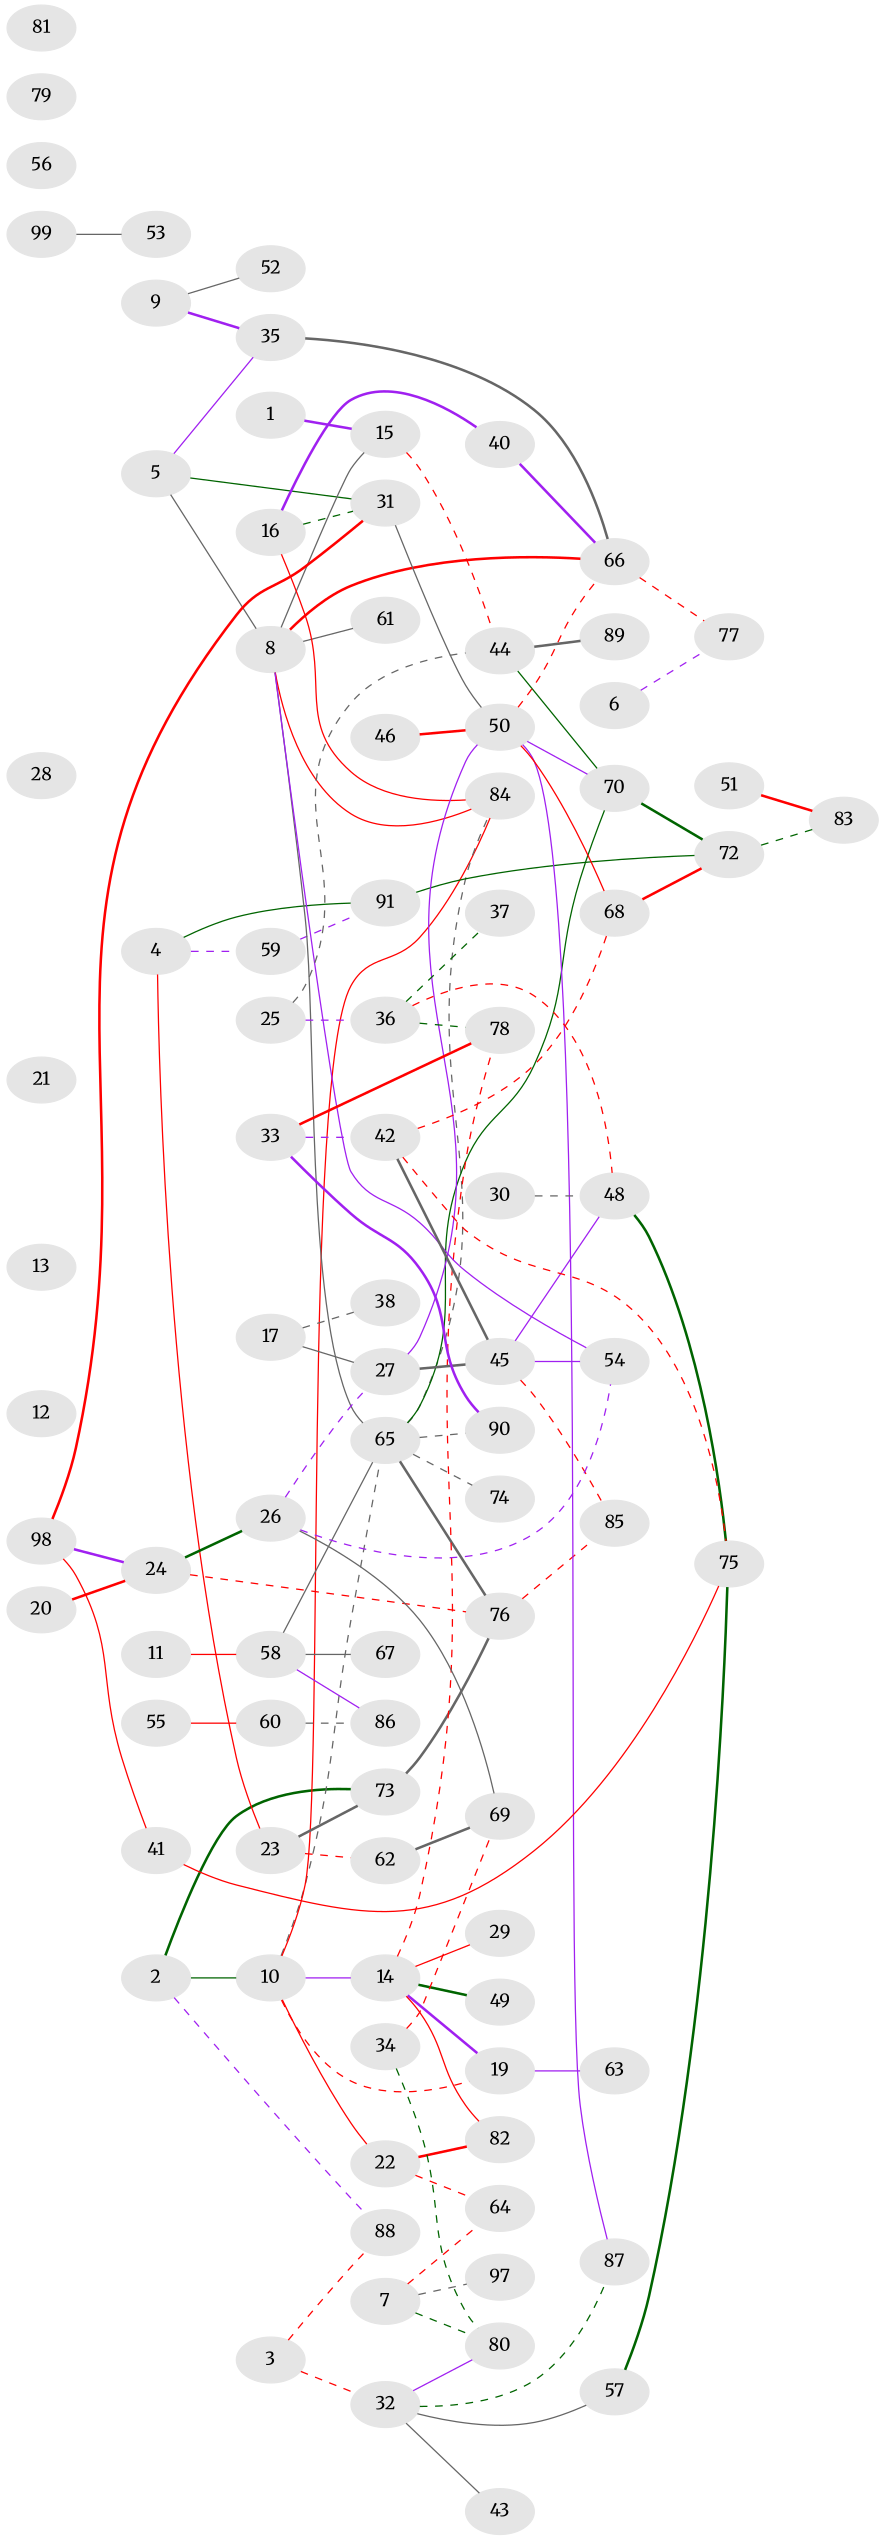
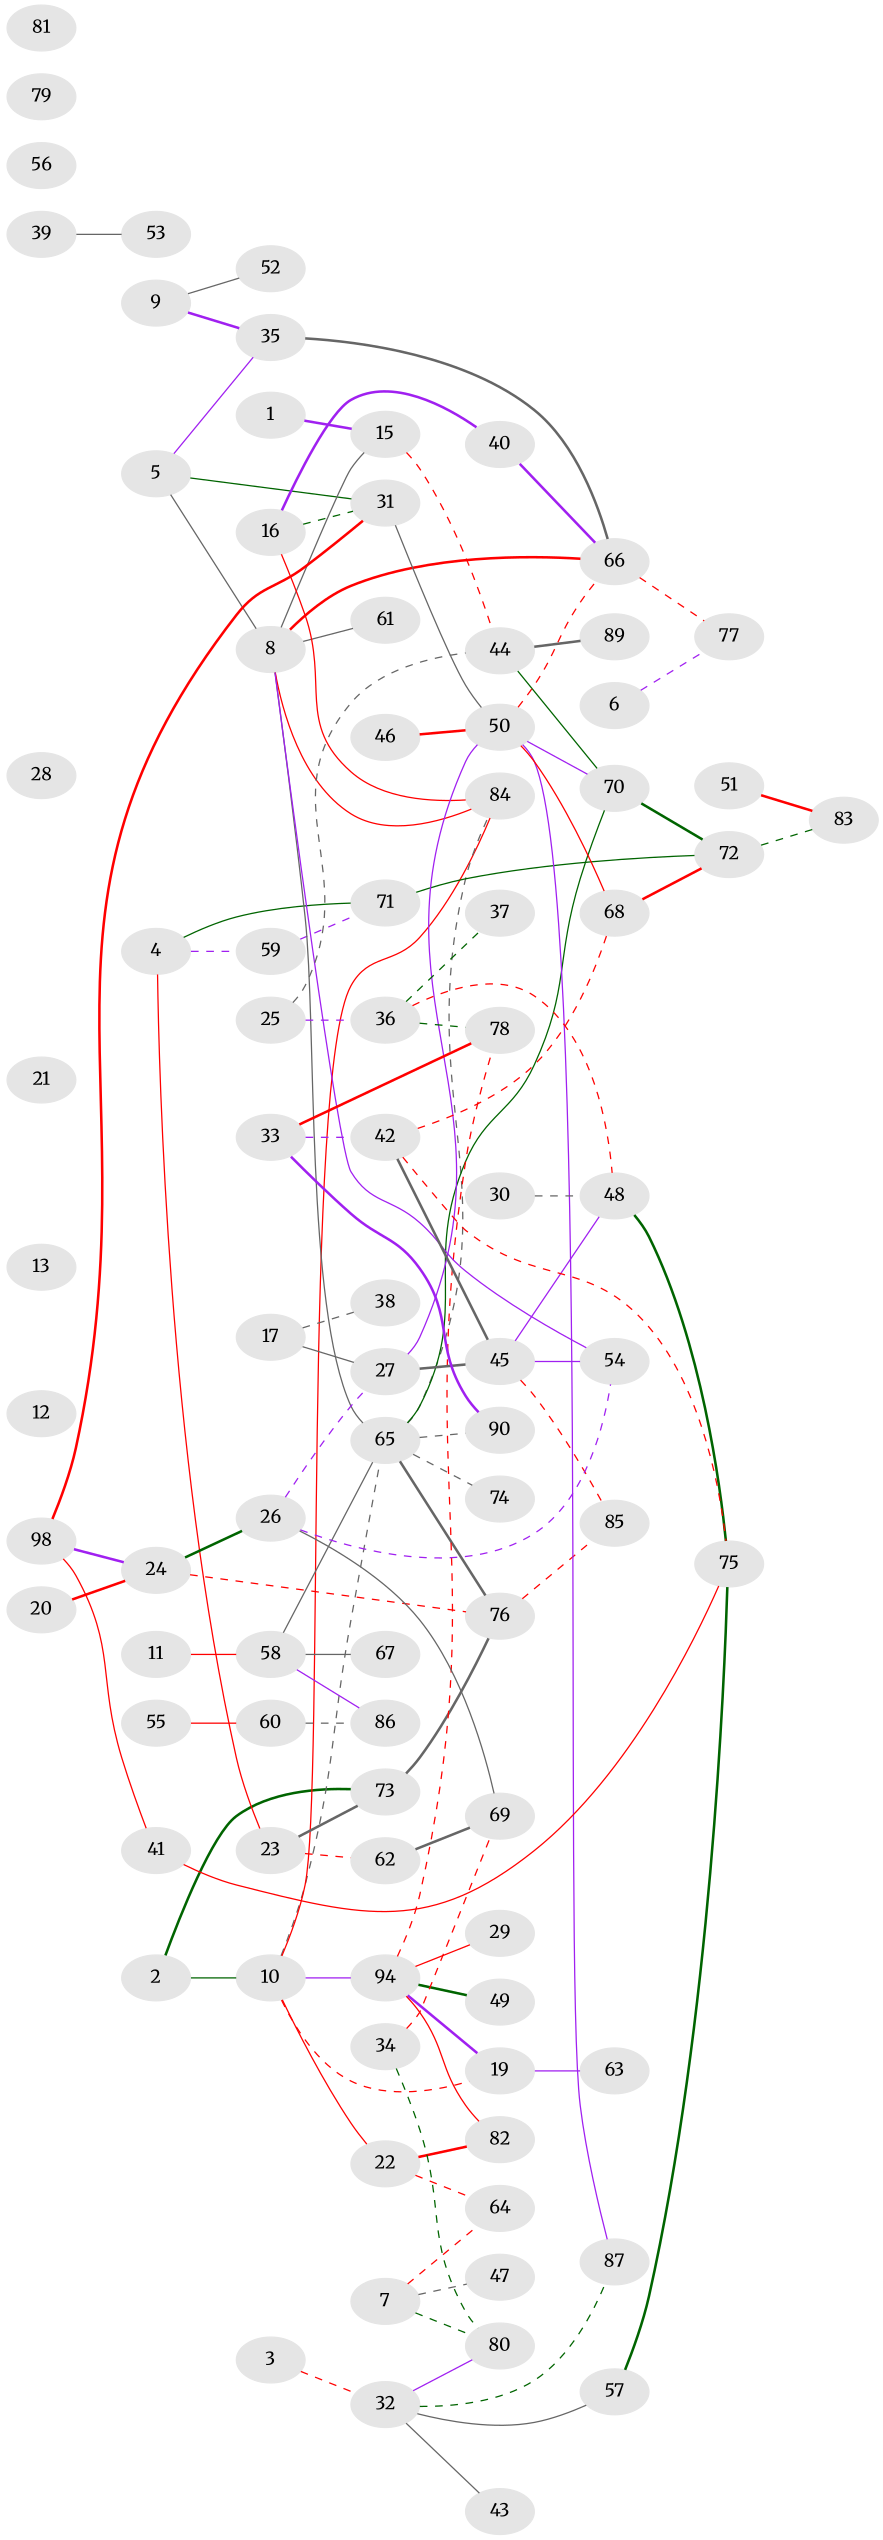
(41, 234) -> (41, 234)
(385, 903) -> (385, 903)
(385, 1978) -> (385, 1978)
(385, 2233) -> none
(500, 2277) -> (500, 2277)
